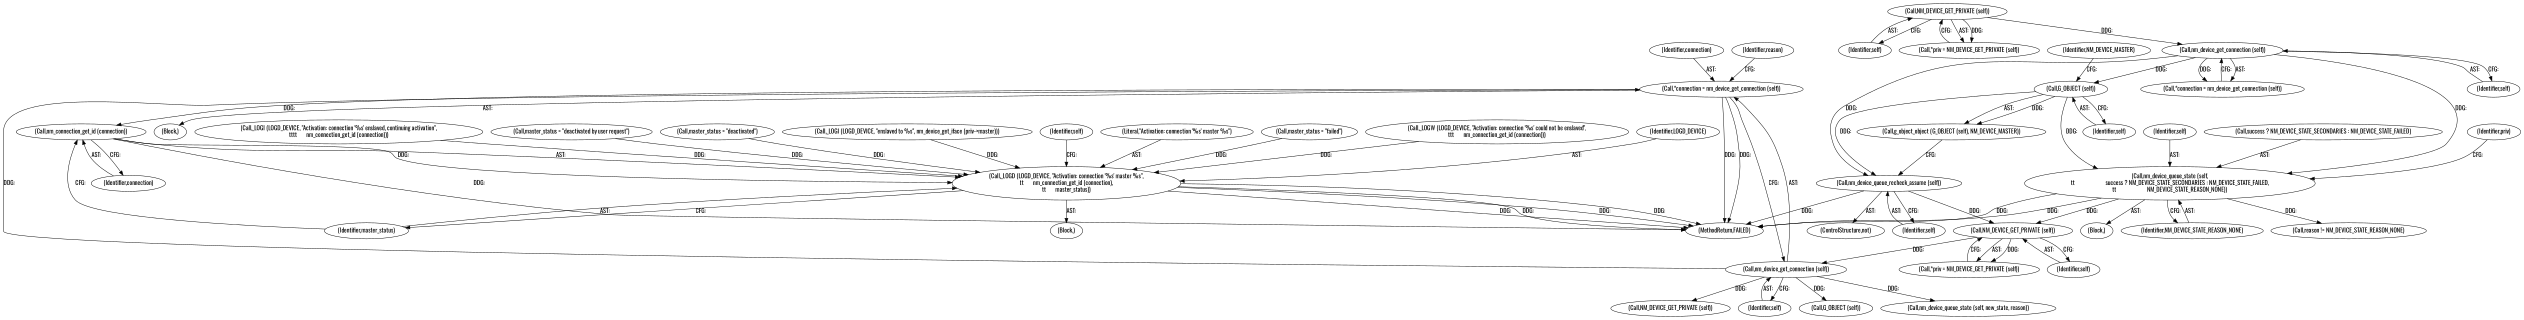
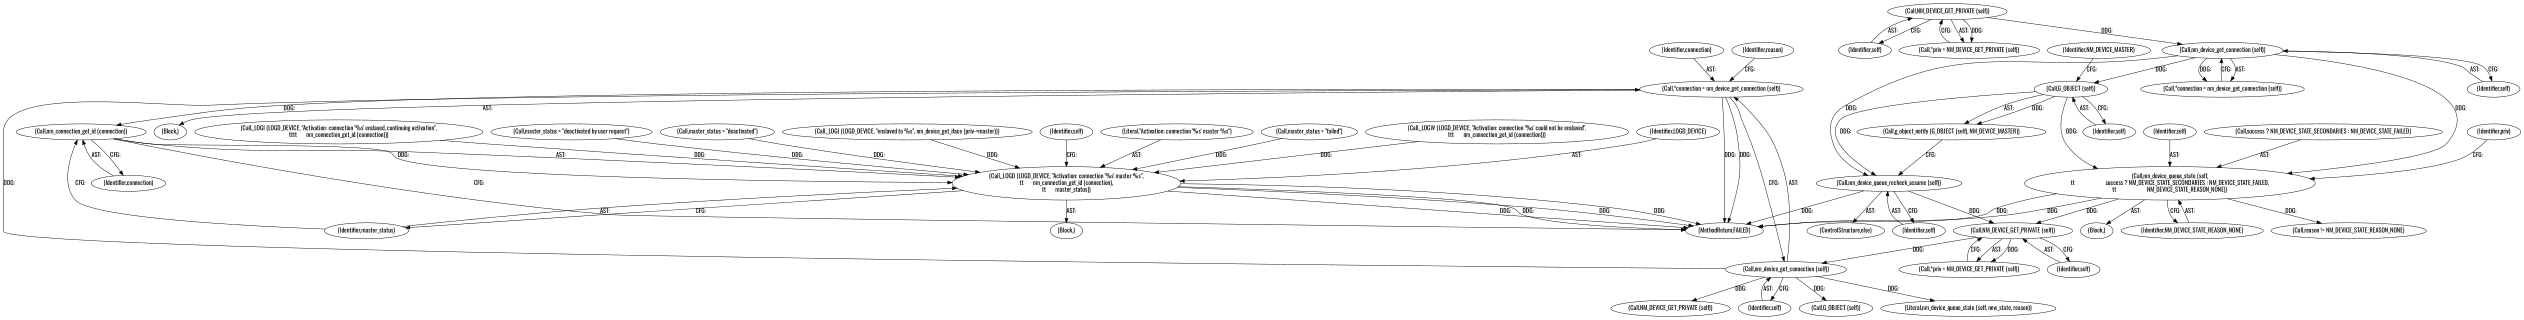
(1951, 132) -> (1951, 132)
(480, 183) -> (480, 183)
(1846, 231) -> (1846, 231)
(1968, 308) -> (1968, 308)
